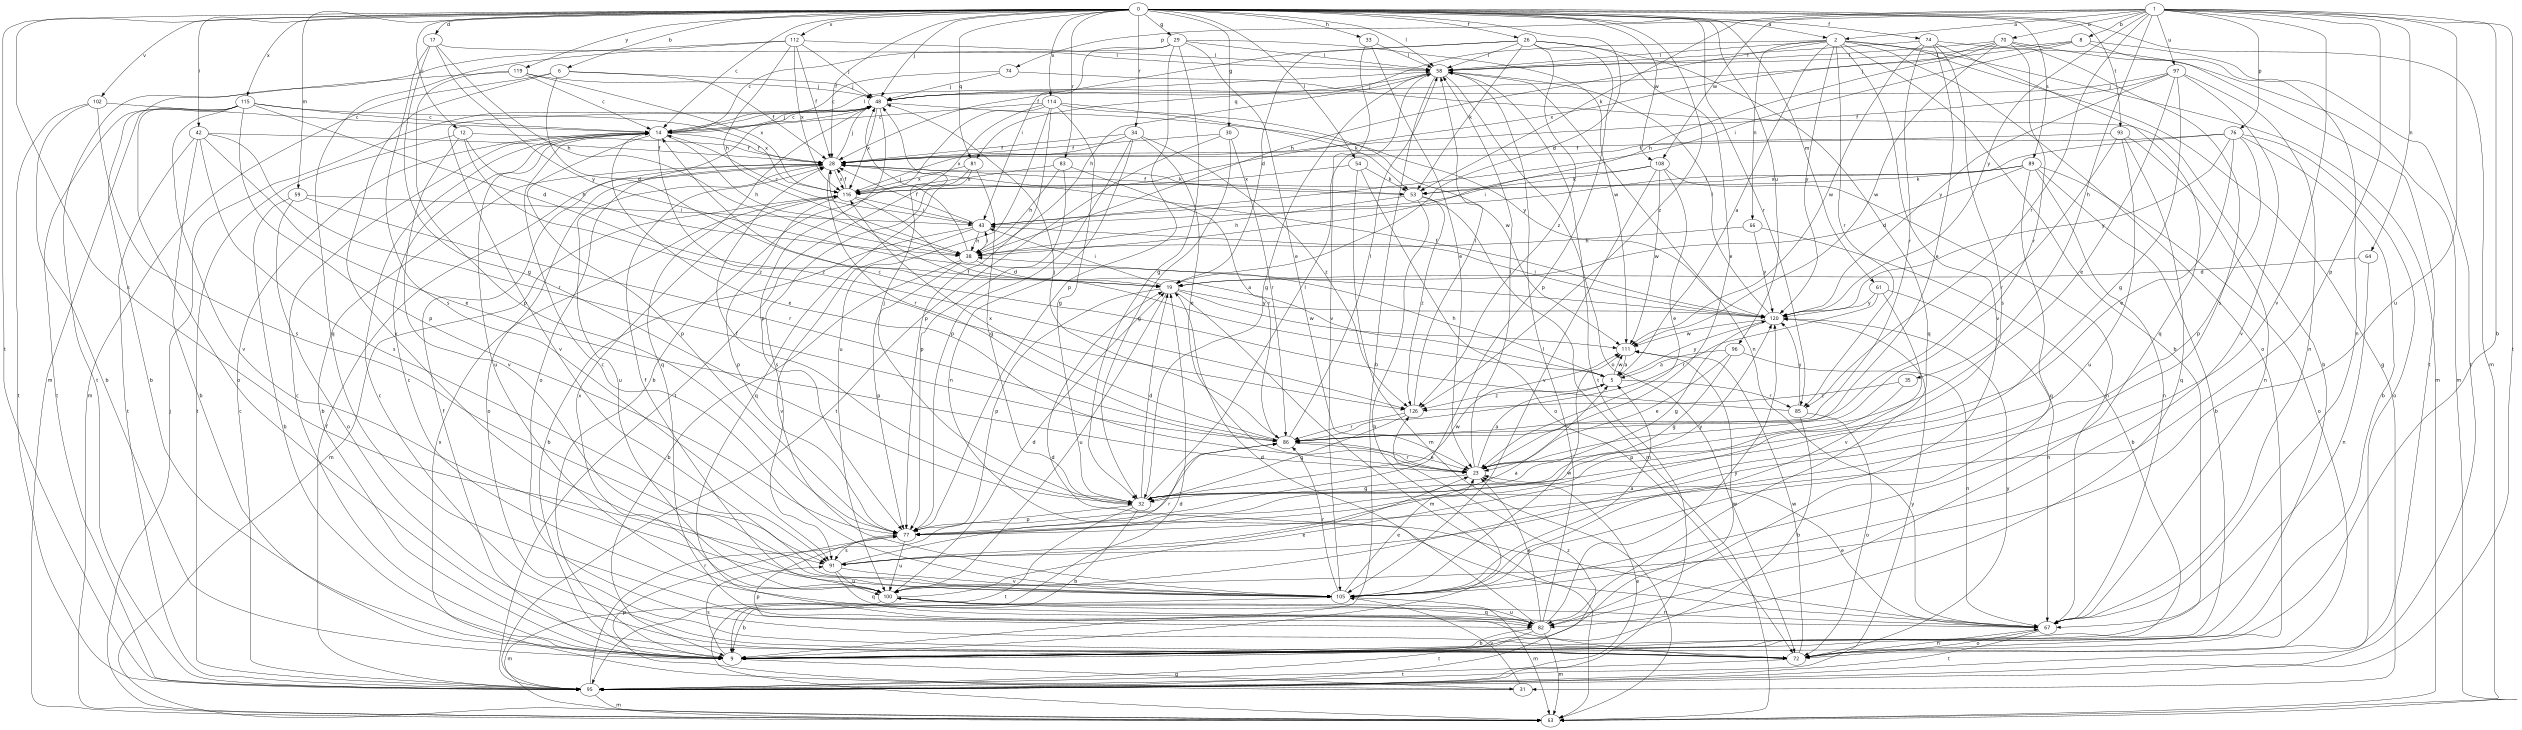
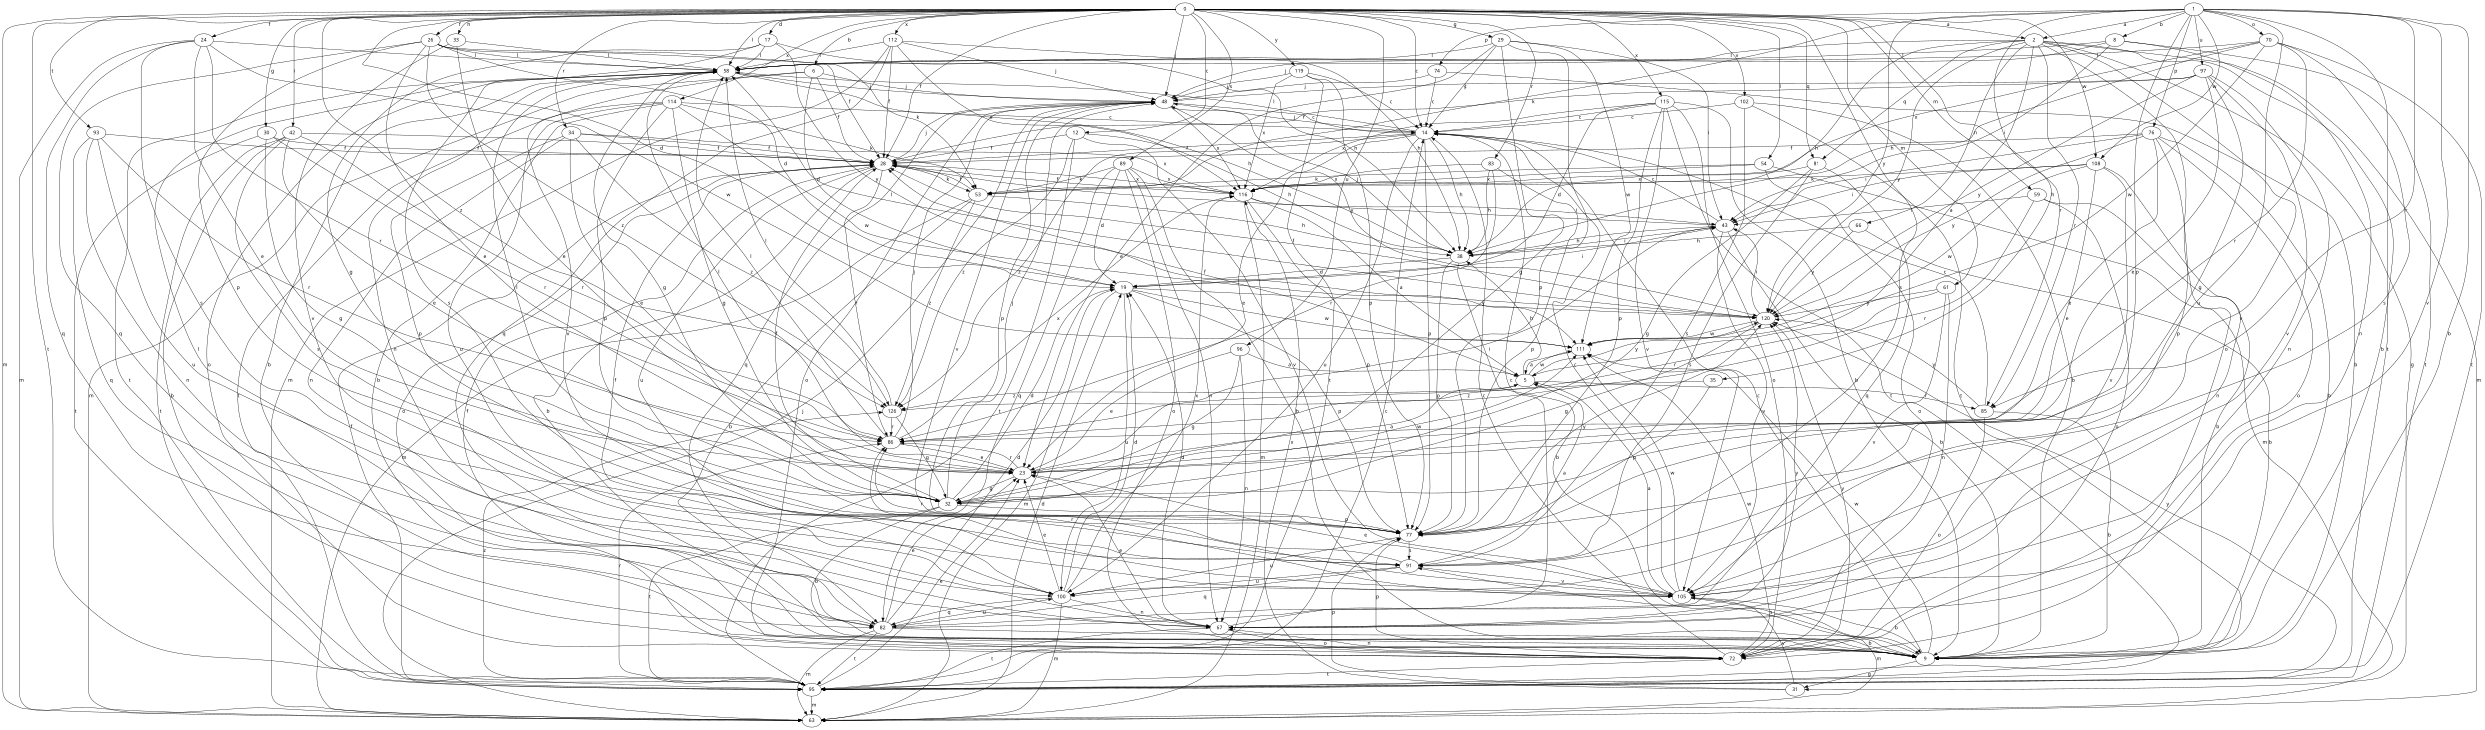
(2368, 257) -> none
none -> (1376, 365)
